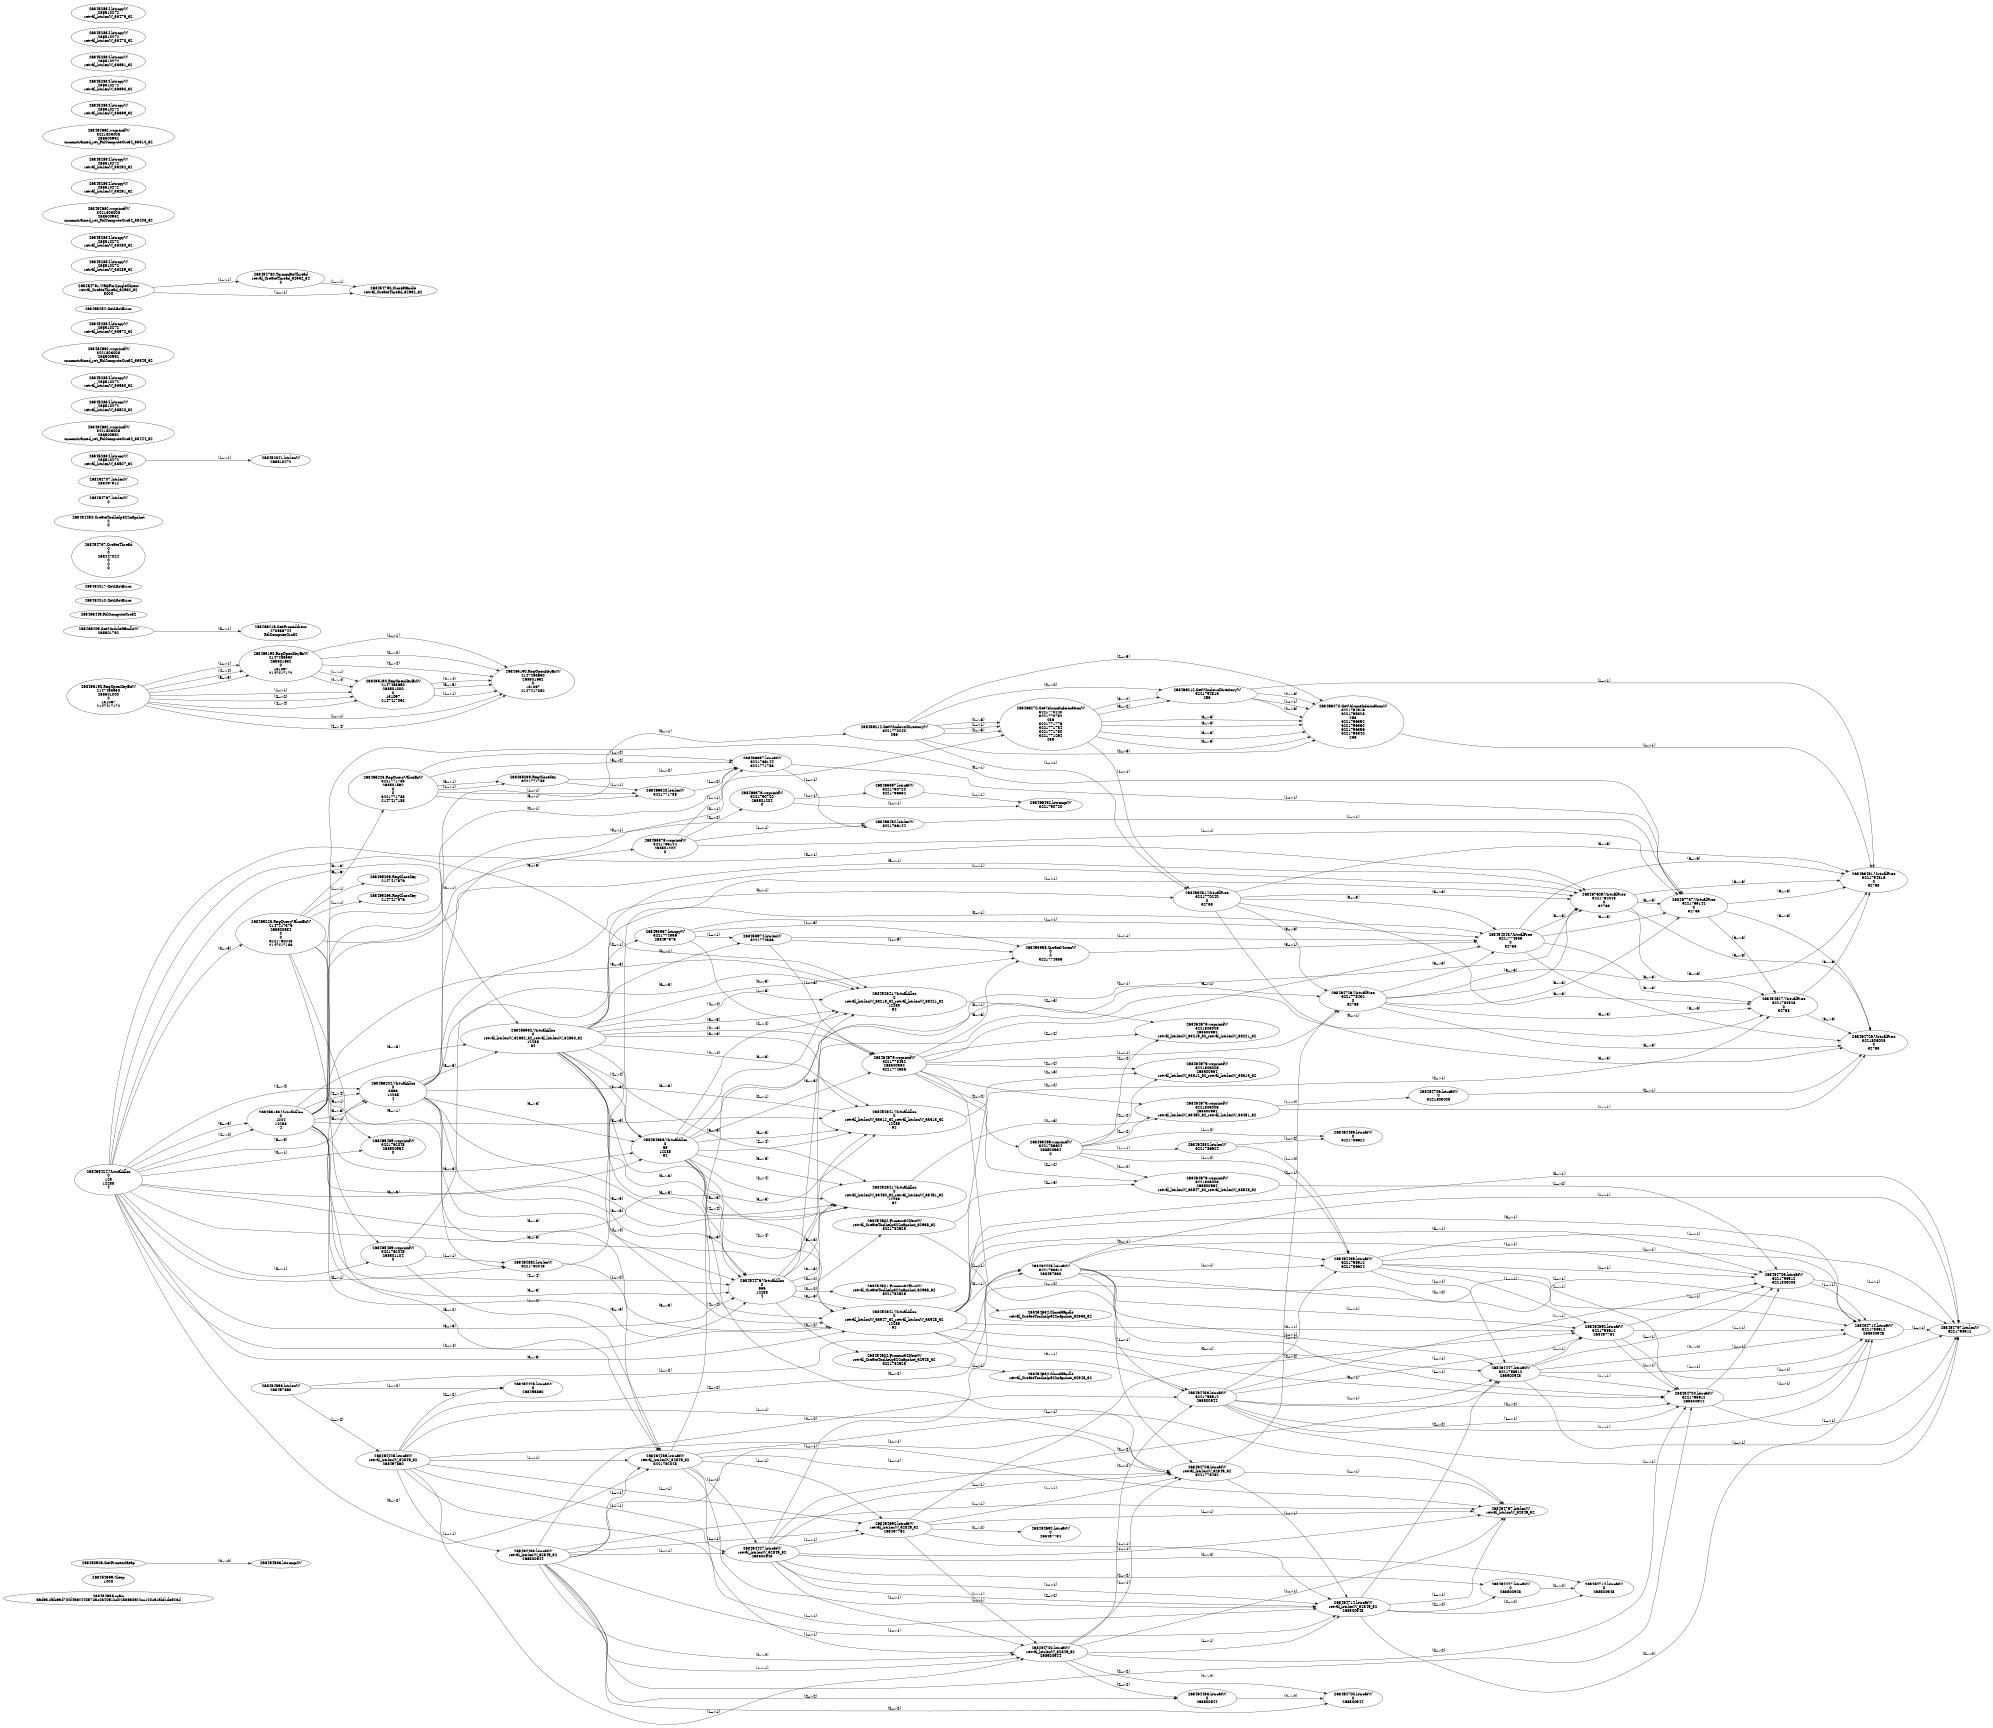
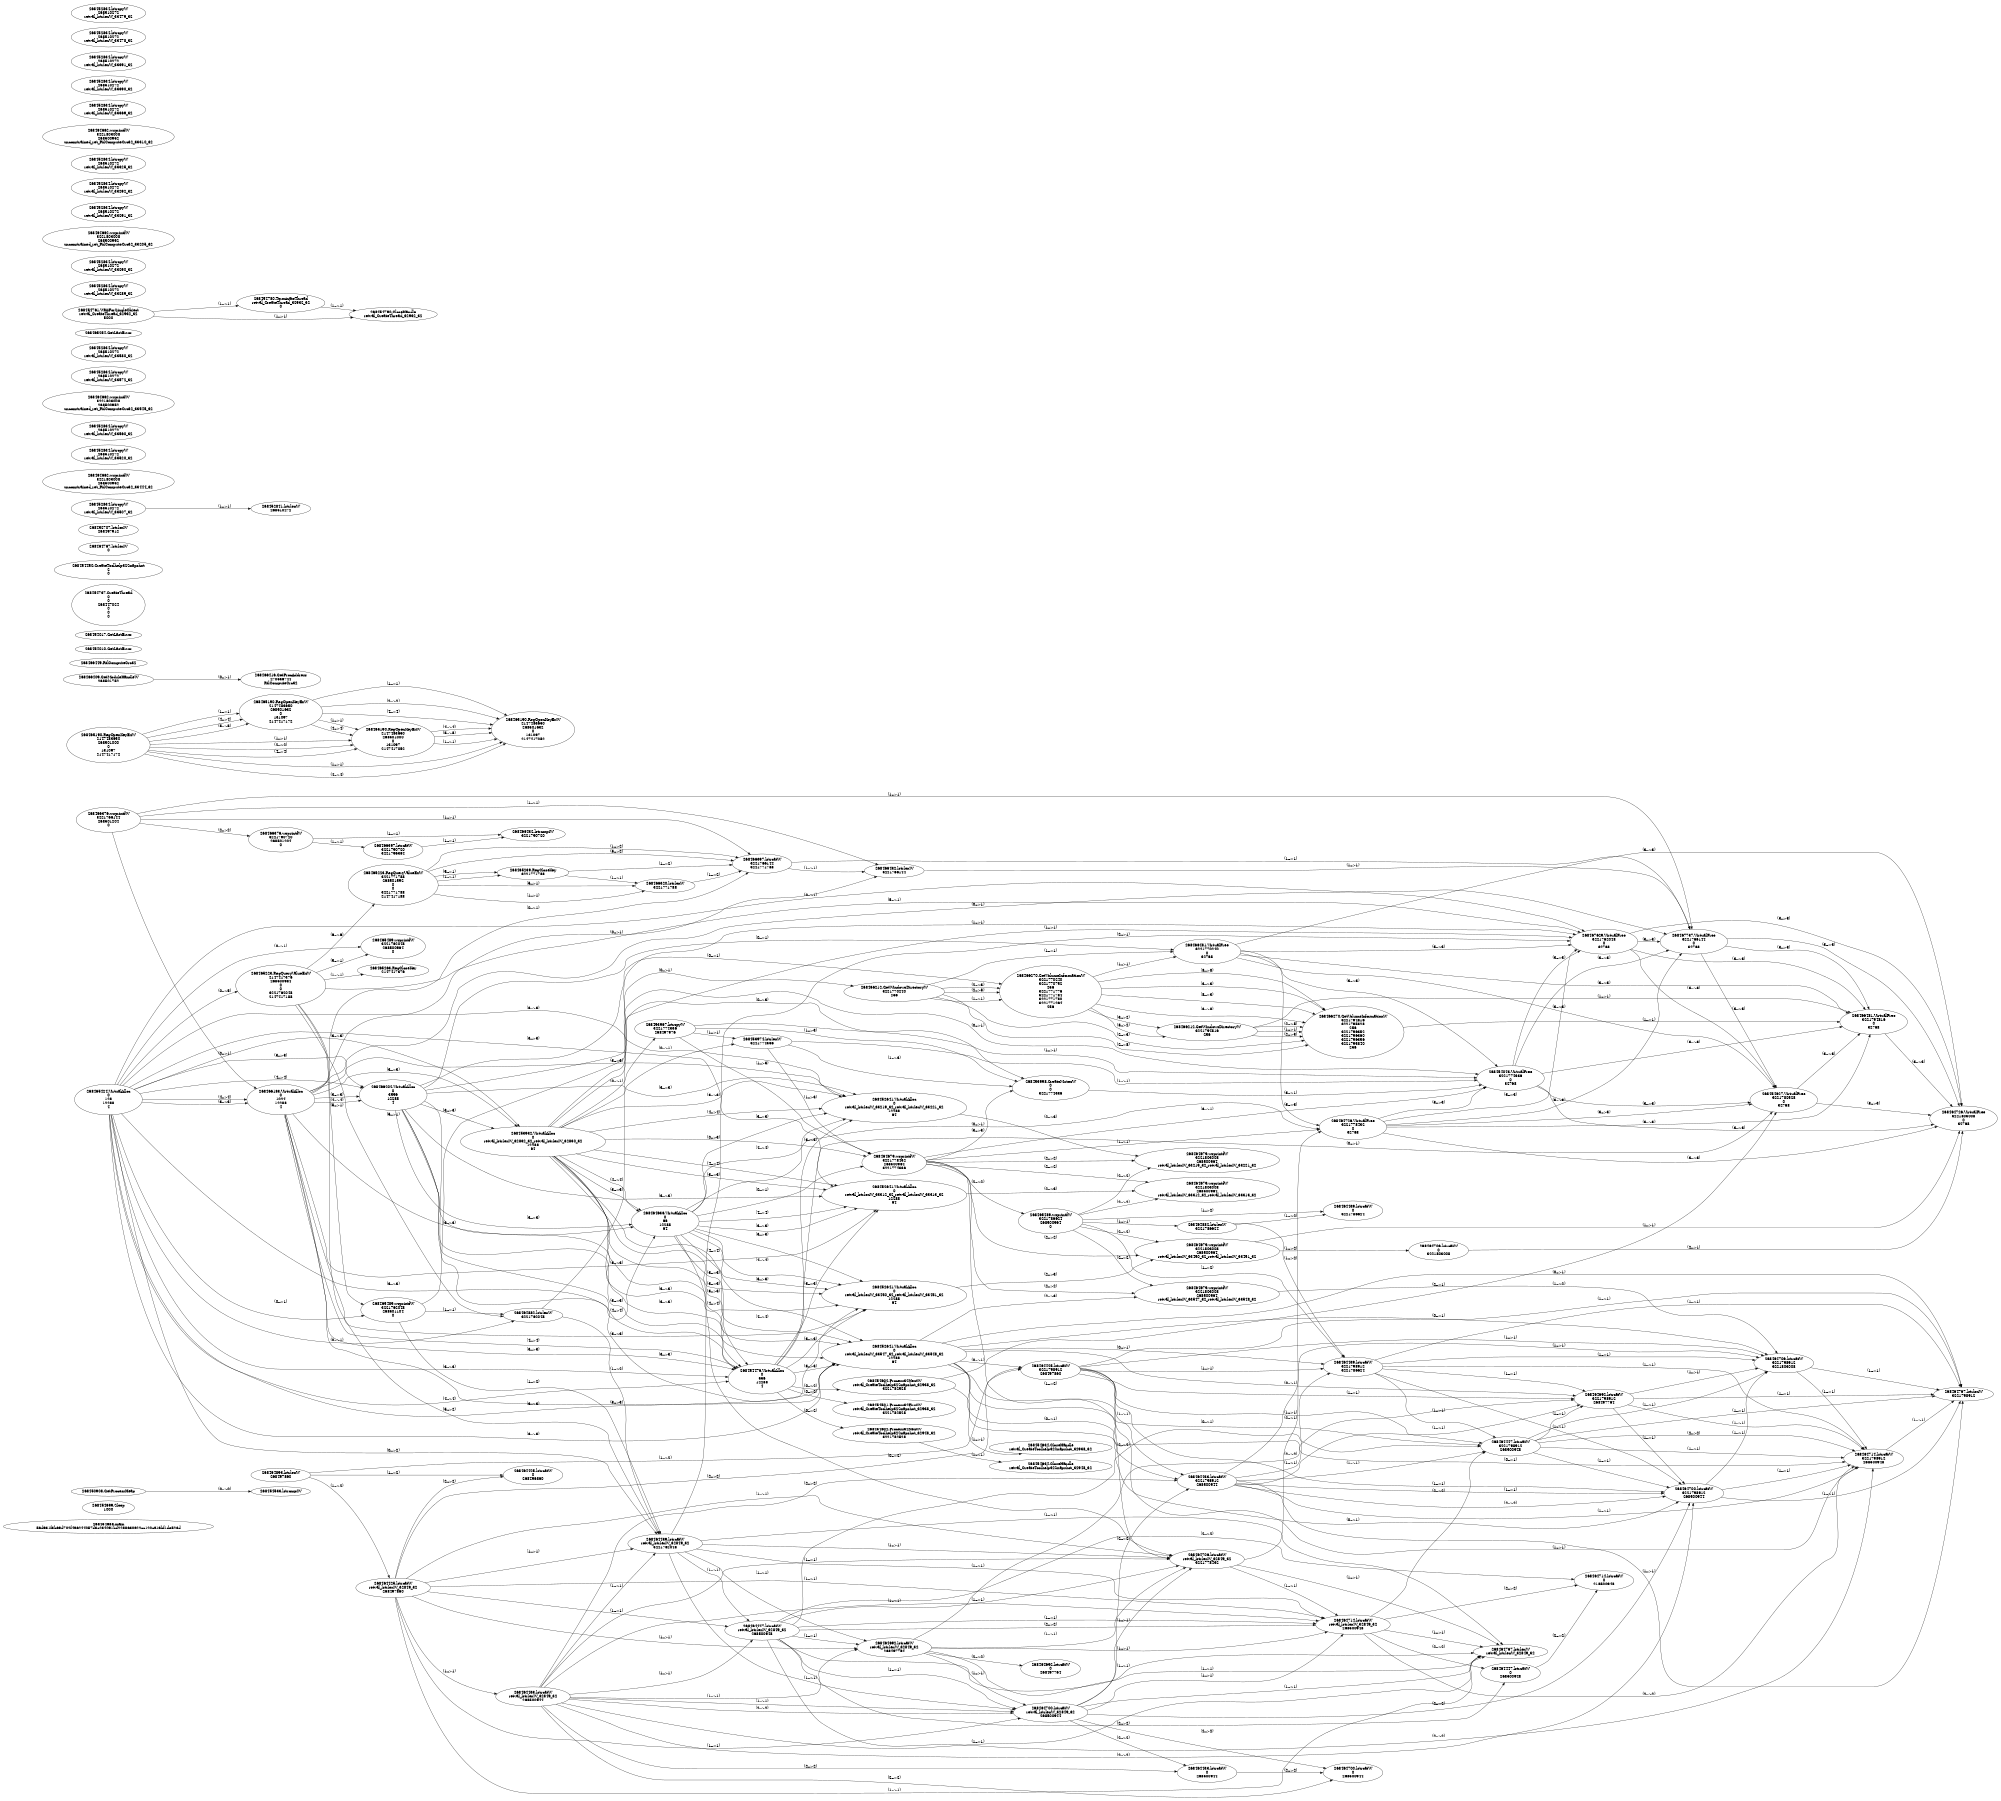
none -> (108, 164)
none -> (108, 352)
(1033, 690) -> none
(393, 879) -> none
(415, 938) -> (167, 970)
none -> (1918, 1069)
(1604, 1588) -> (1604, 1581)
